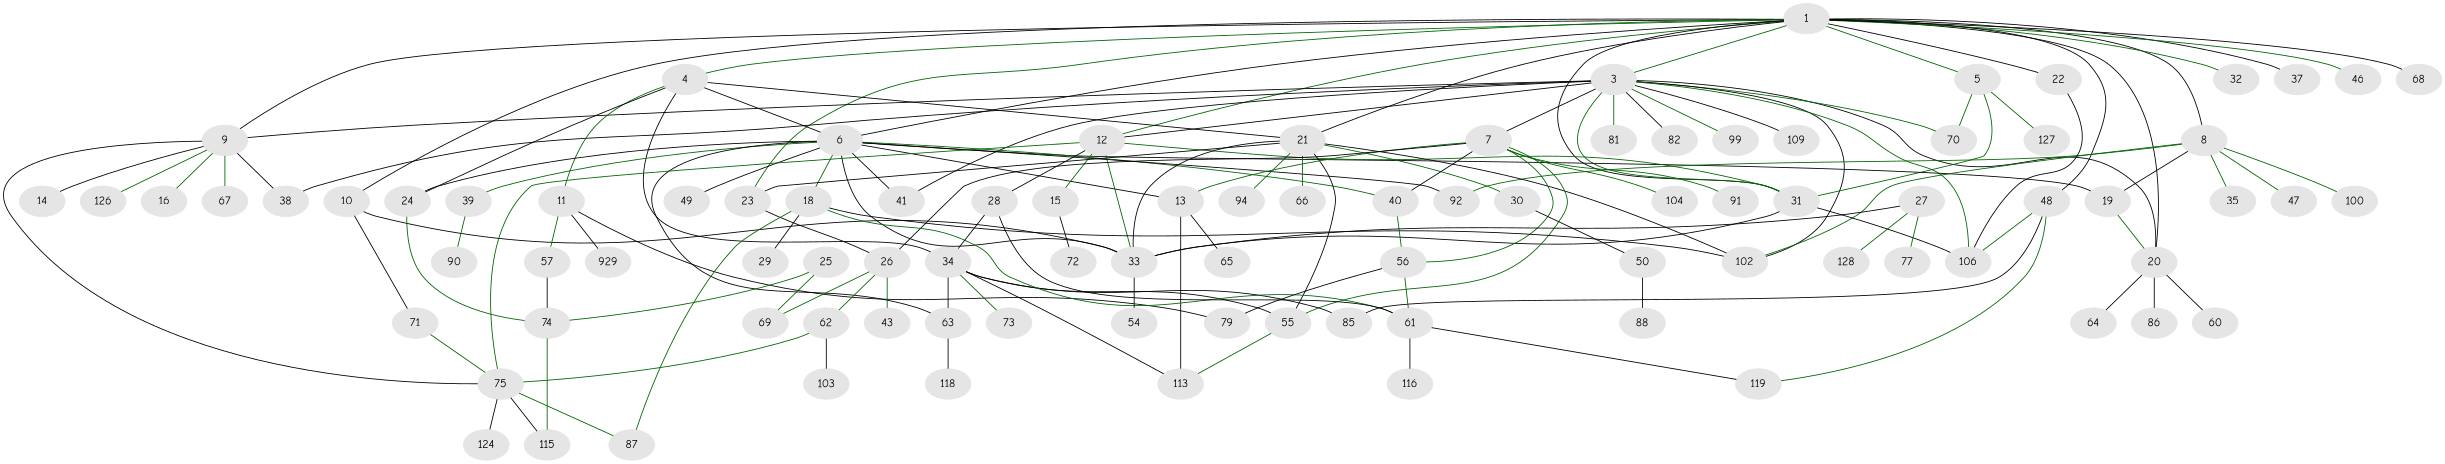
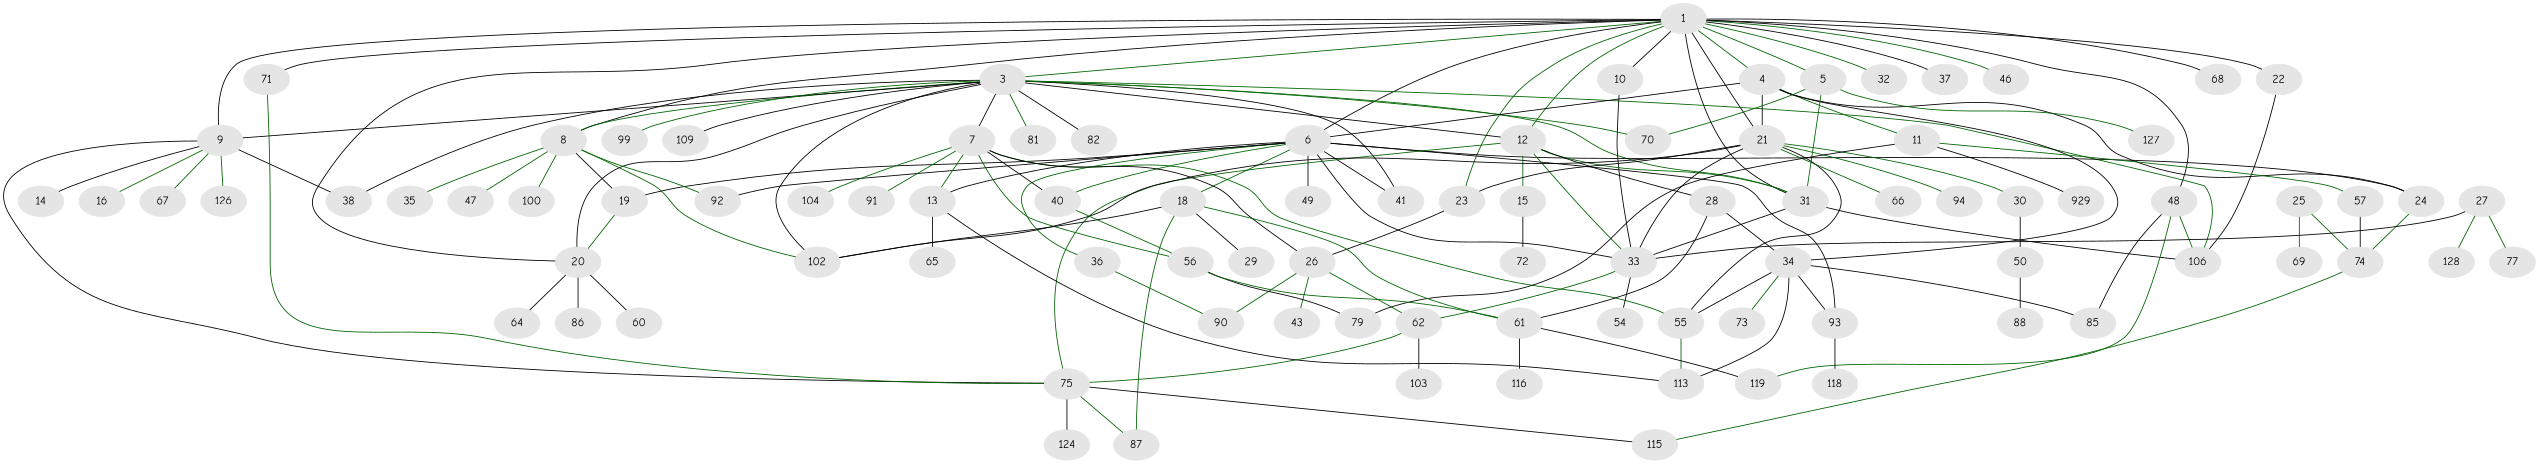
none -> (779, 98)
(469, 201) -> (1097, 262)
(381, 262) -> (972, 31)
(835, 288) -> (1262, 296)
none -> (1529, 298)
(948, 323) -> (1835, 323)
